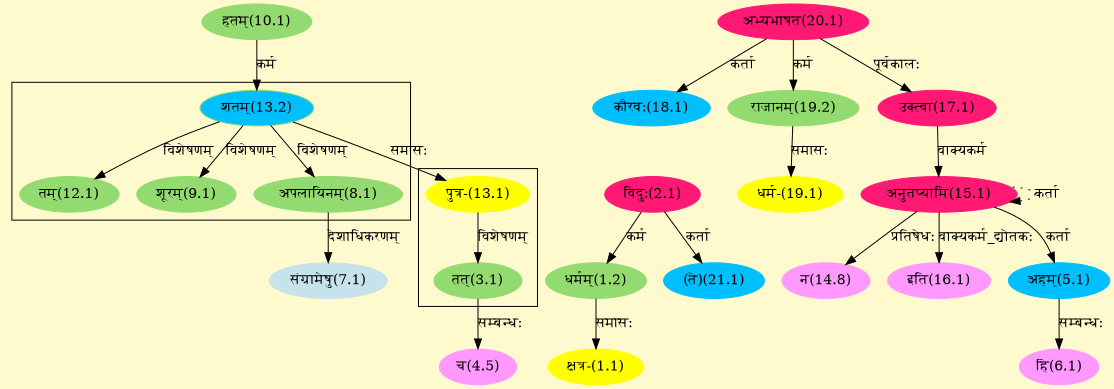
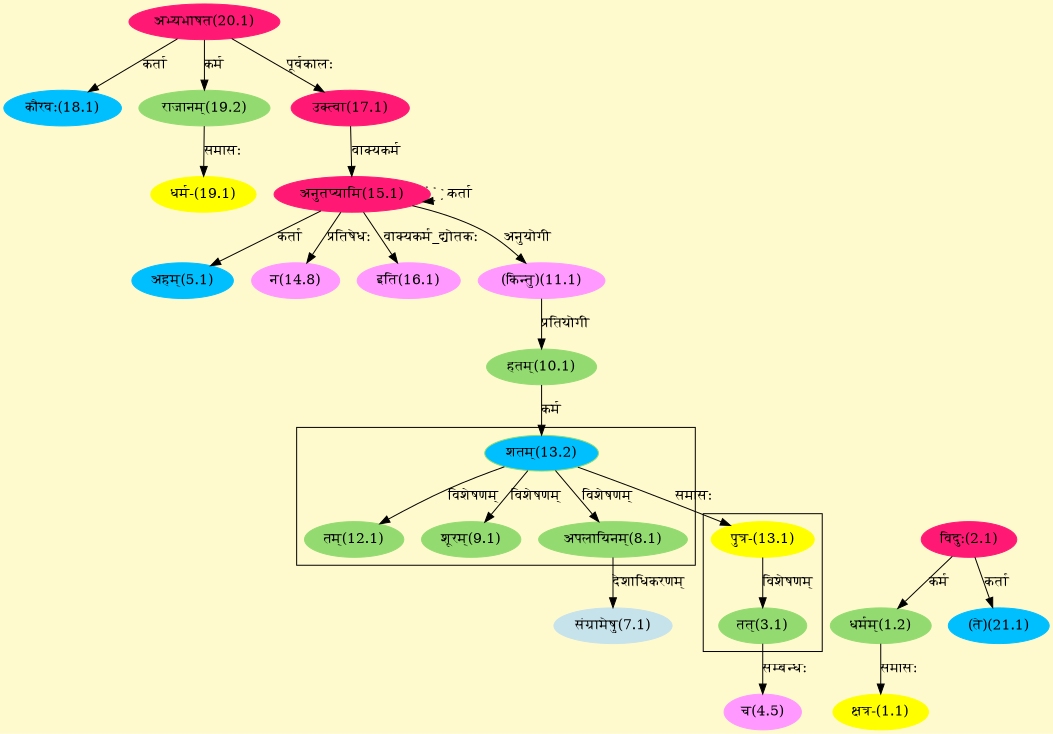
none -> (542, 281)
(1059, 367) -> none
